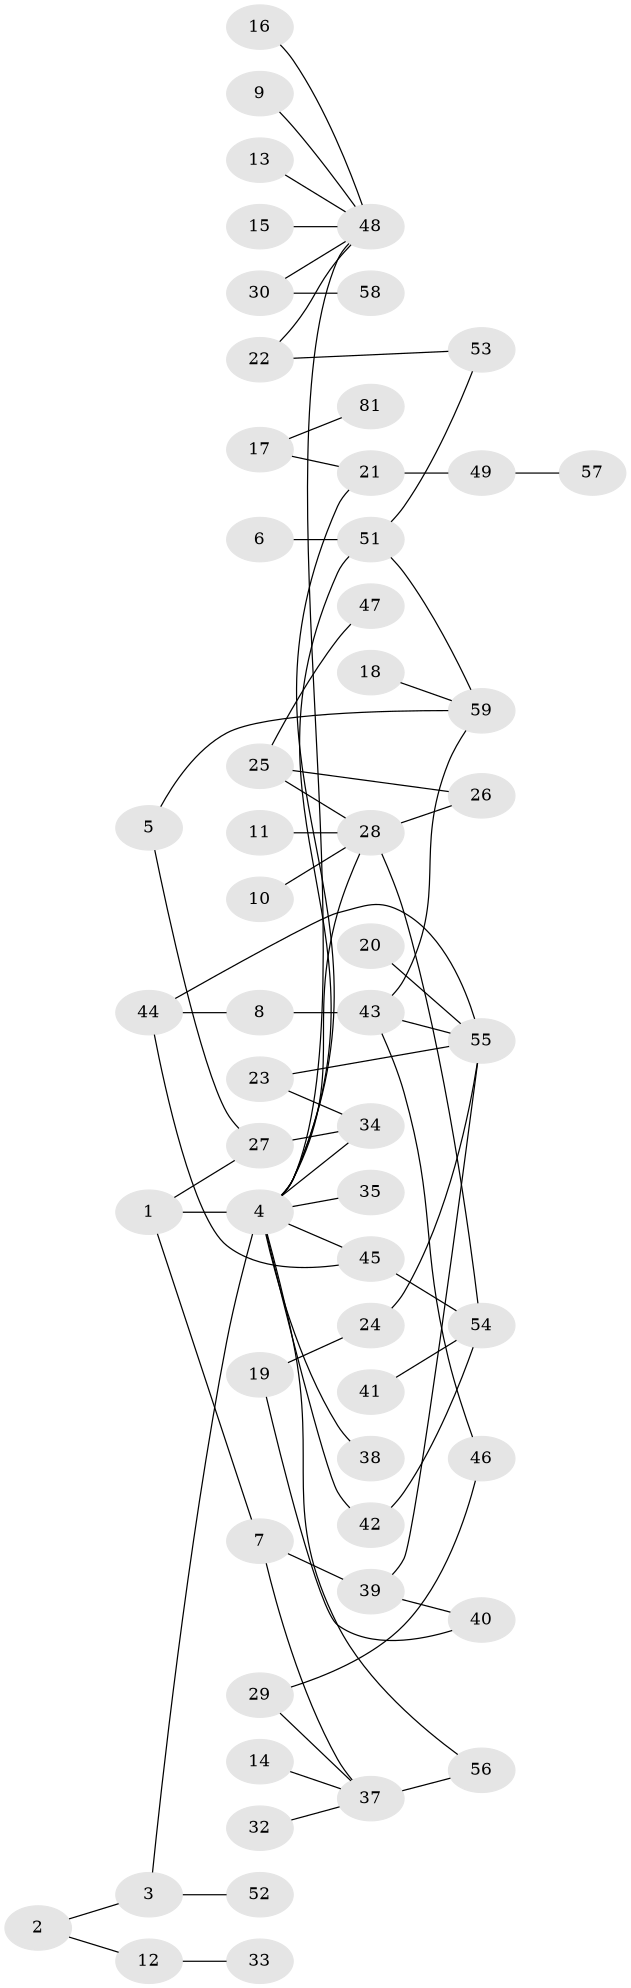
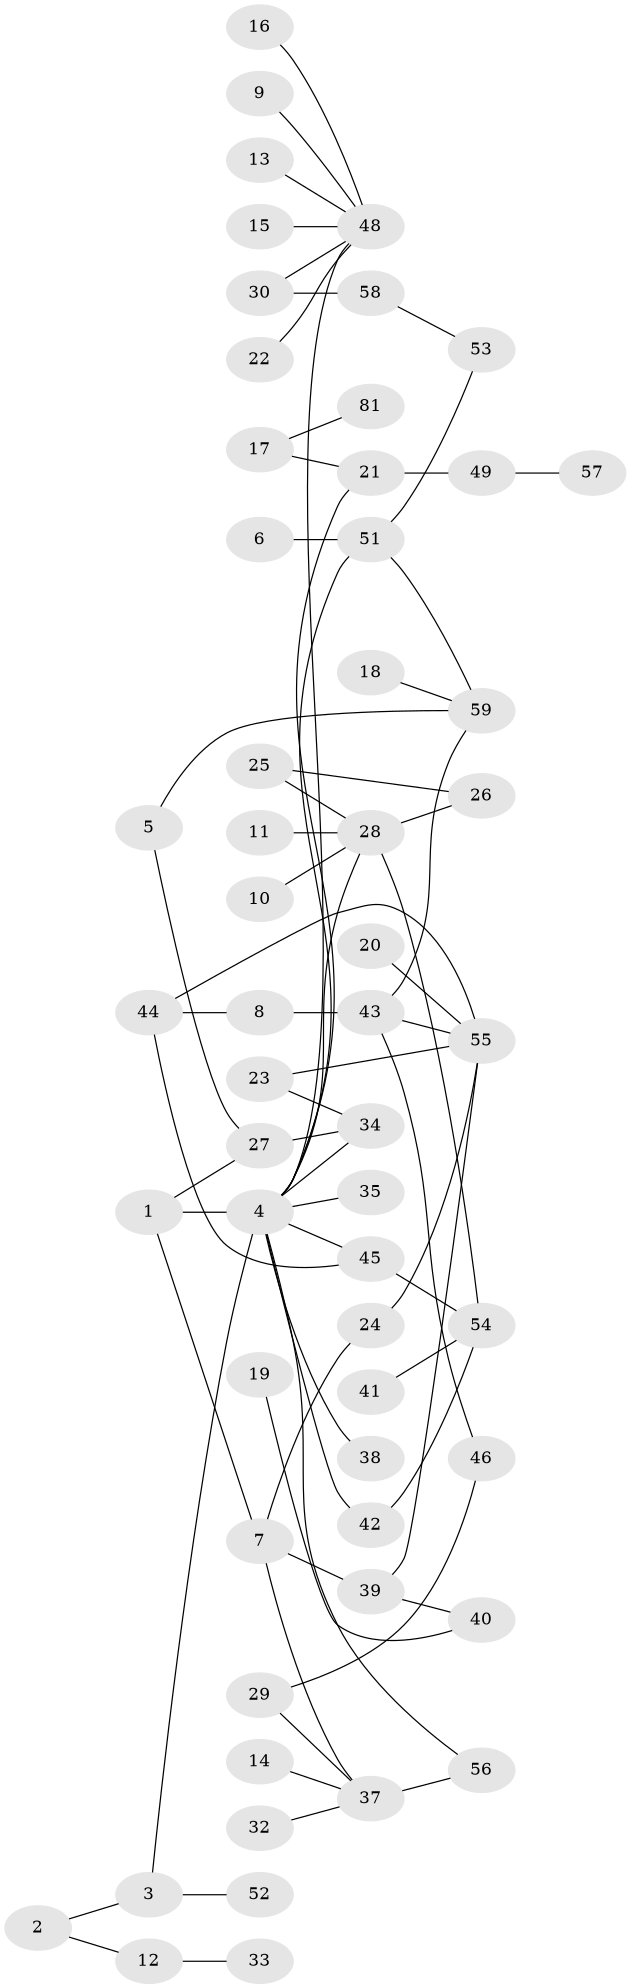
(371, 355) -> (426, 322)
(371, 606) -> none
(315, 1350) -> (295, 1441)
